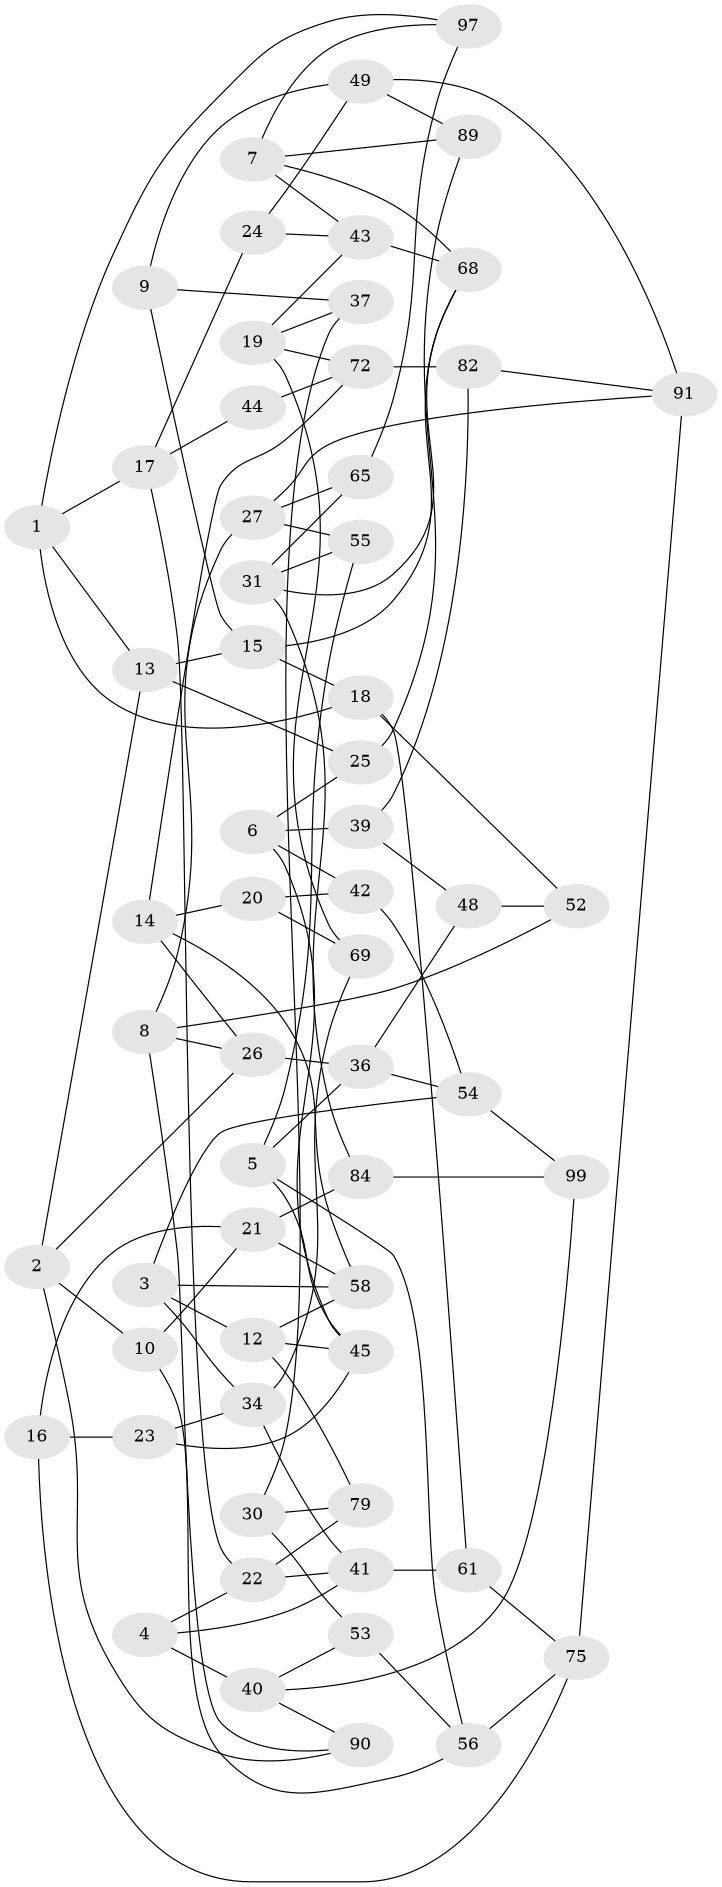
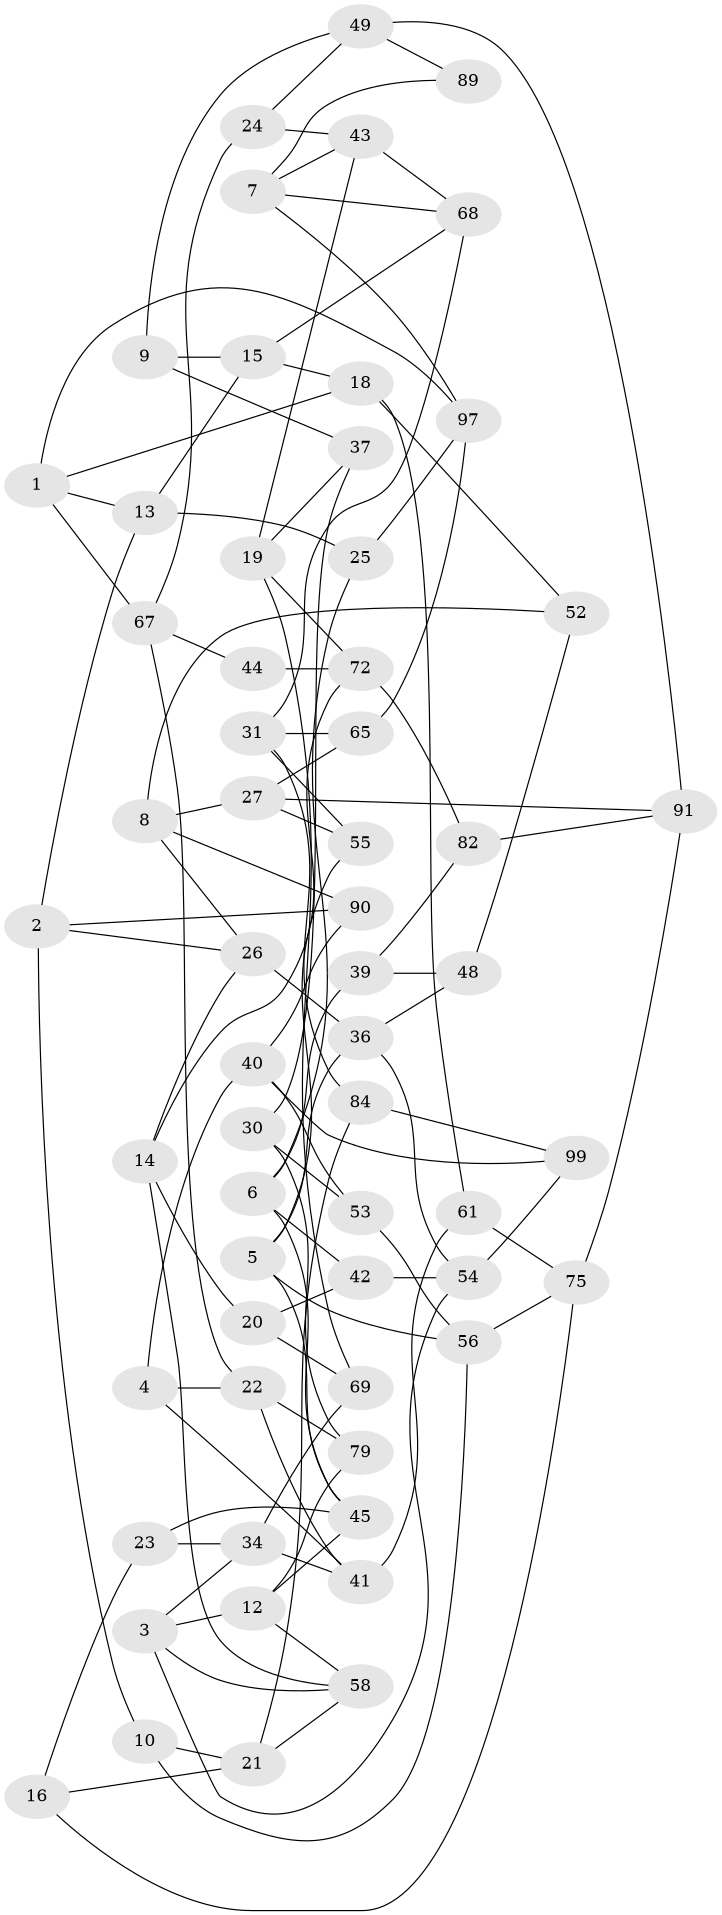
(145, 467) -> (145, 623)
(436, 545) -> (420, 485)
